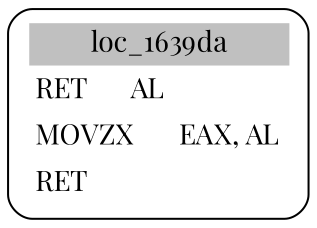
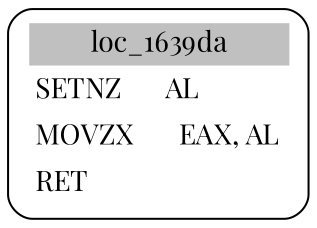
(100, 90) -> (118, 90)
